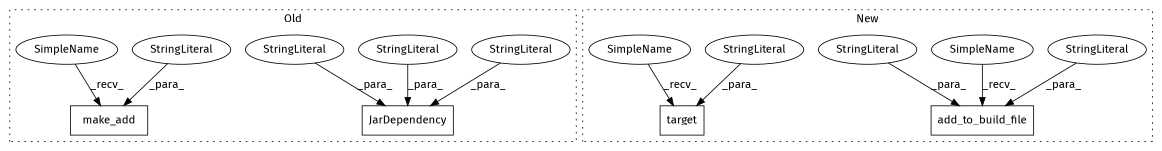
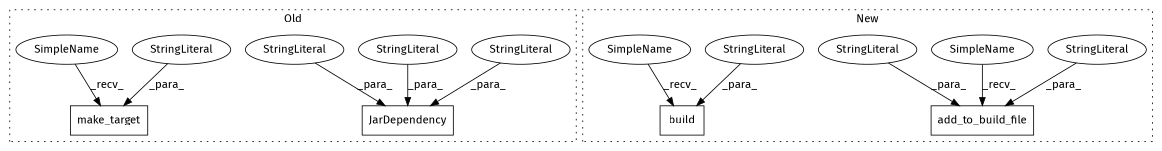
(109, 120) -> (109, 120)
(682, 120) -> (682, 120)
